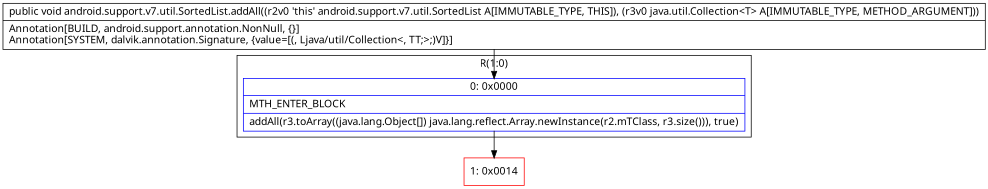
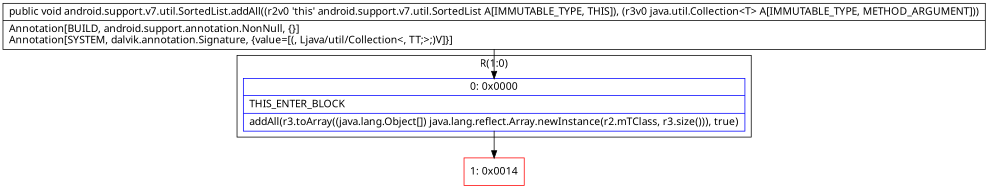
(298, 104) -> (298, 104)
